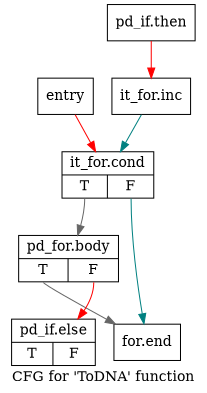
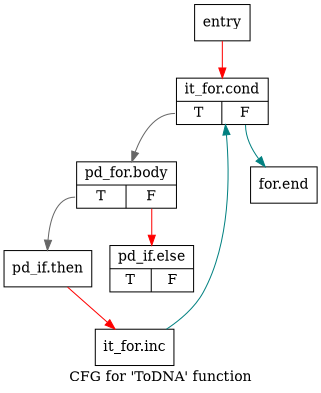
(74, 301) -> (54, 213)
